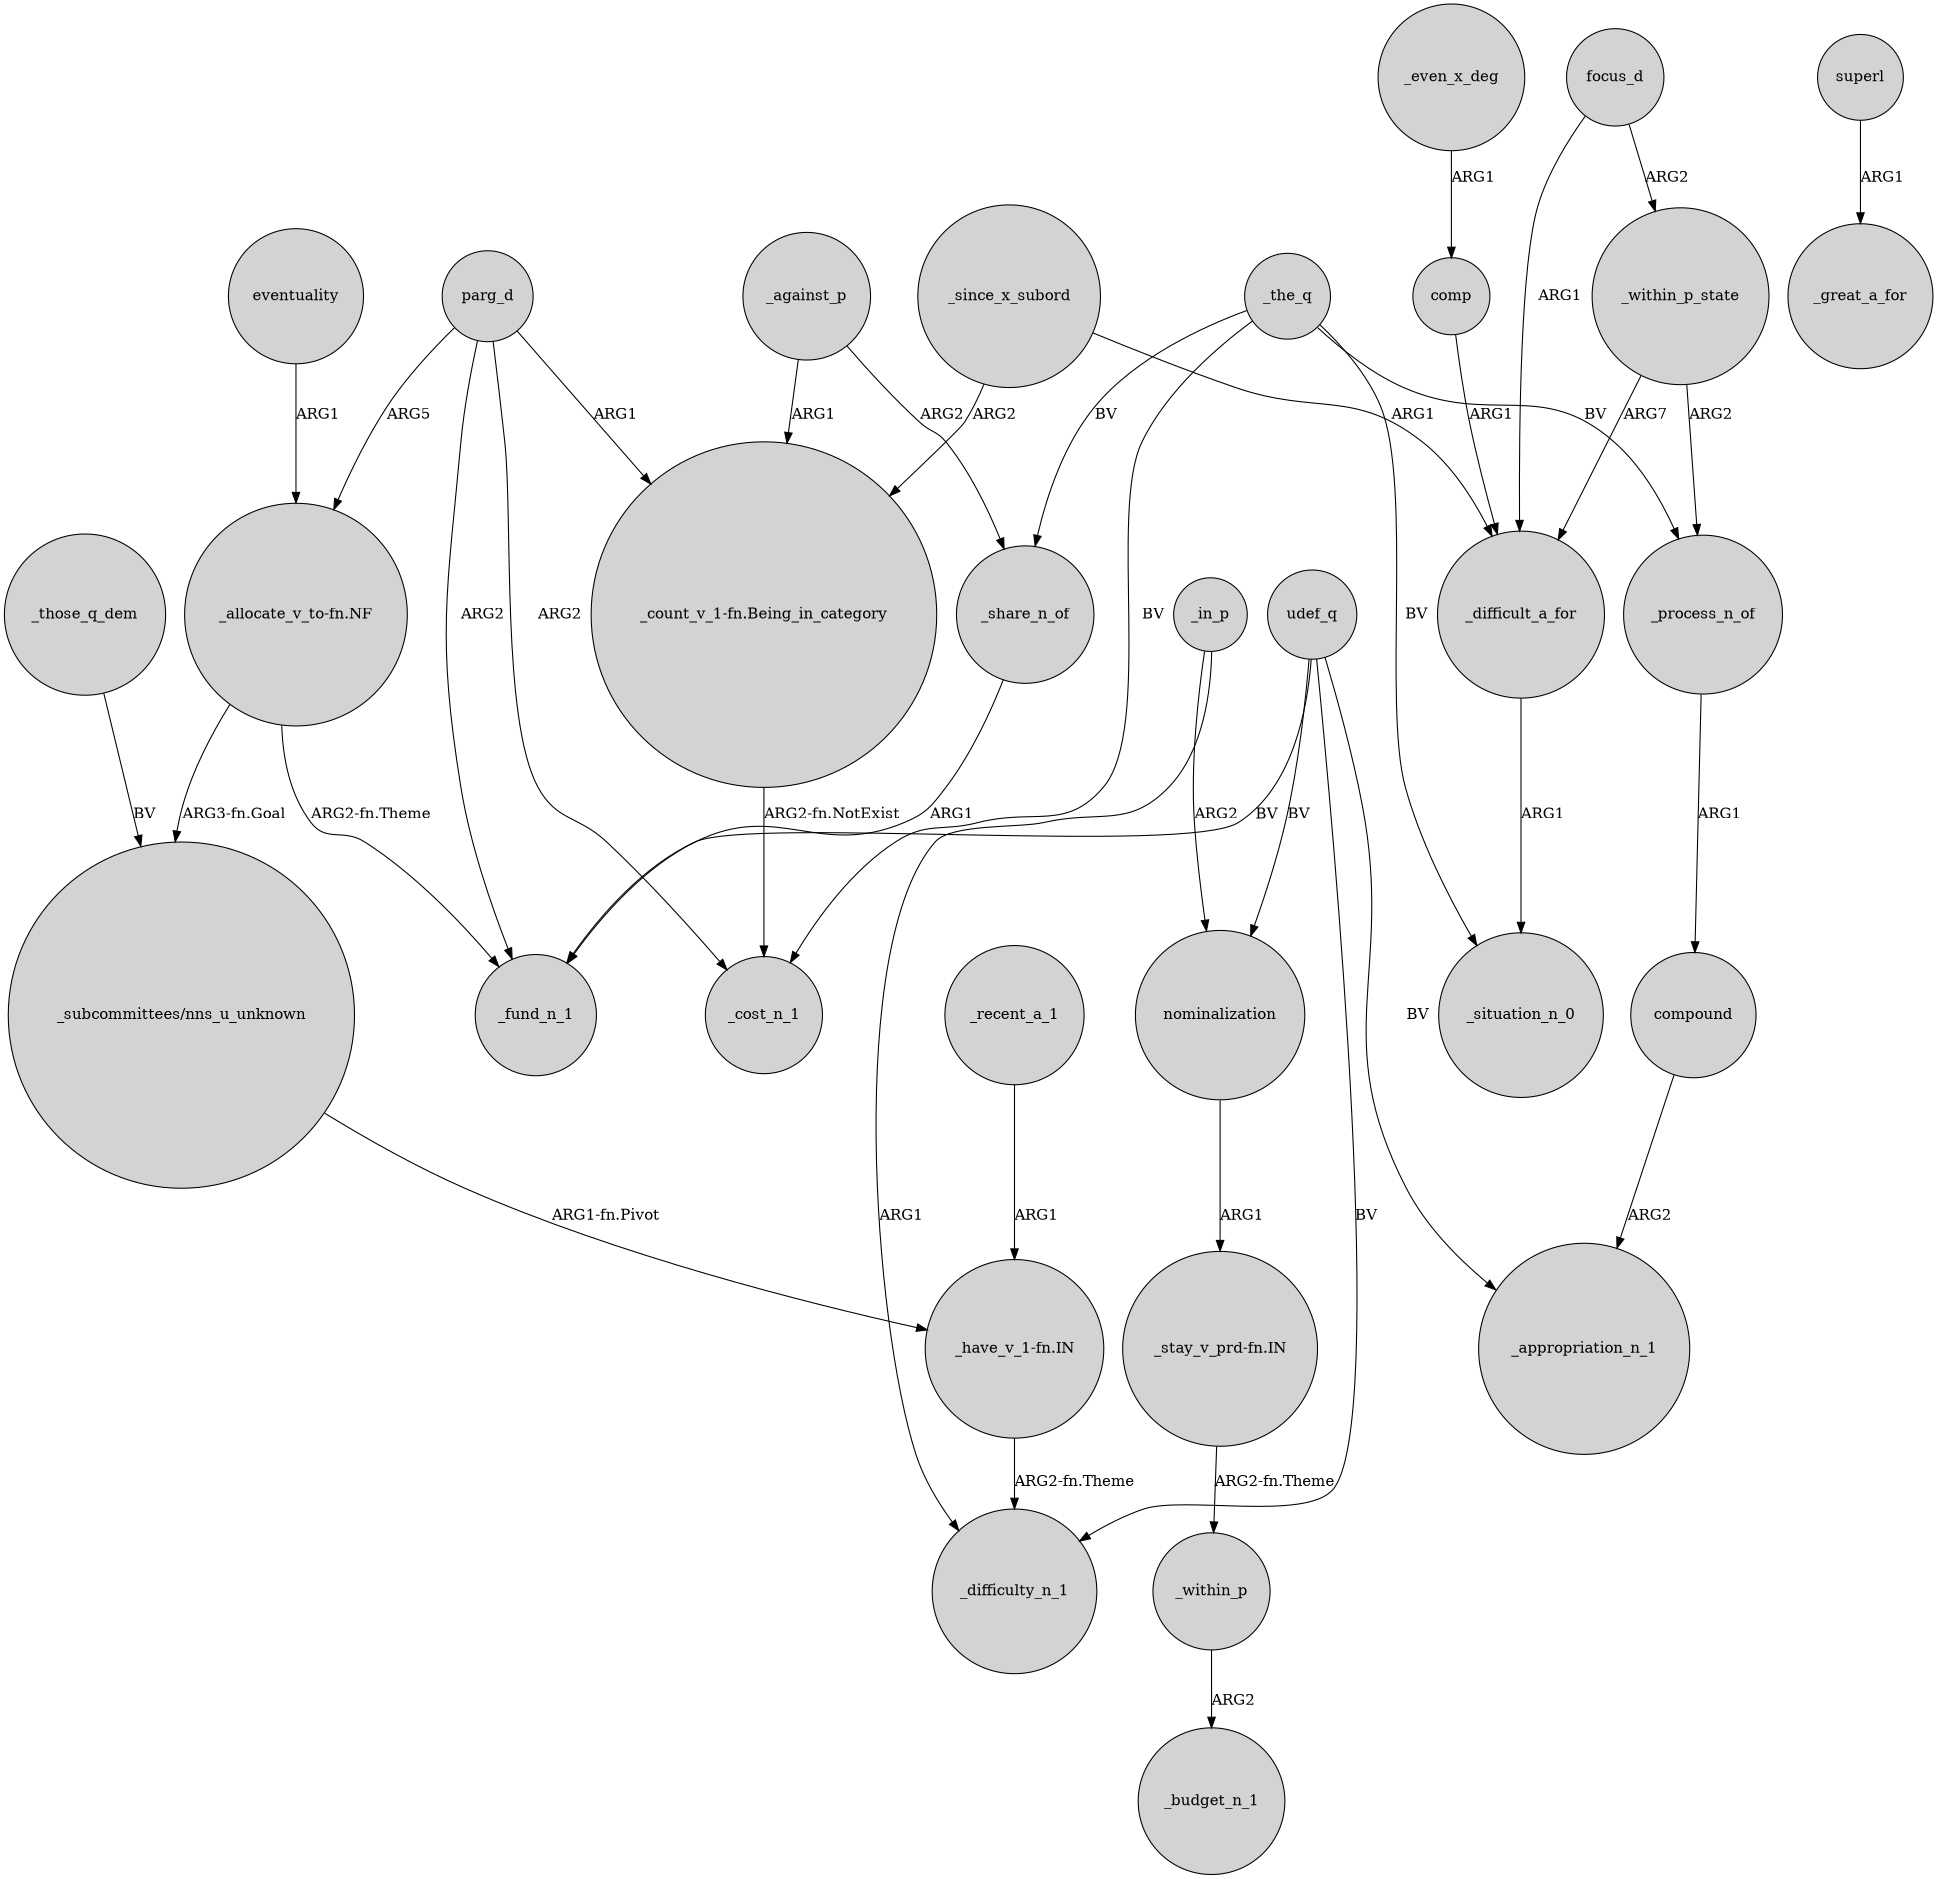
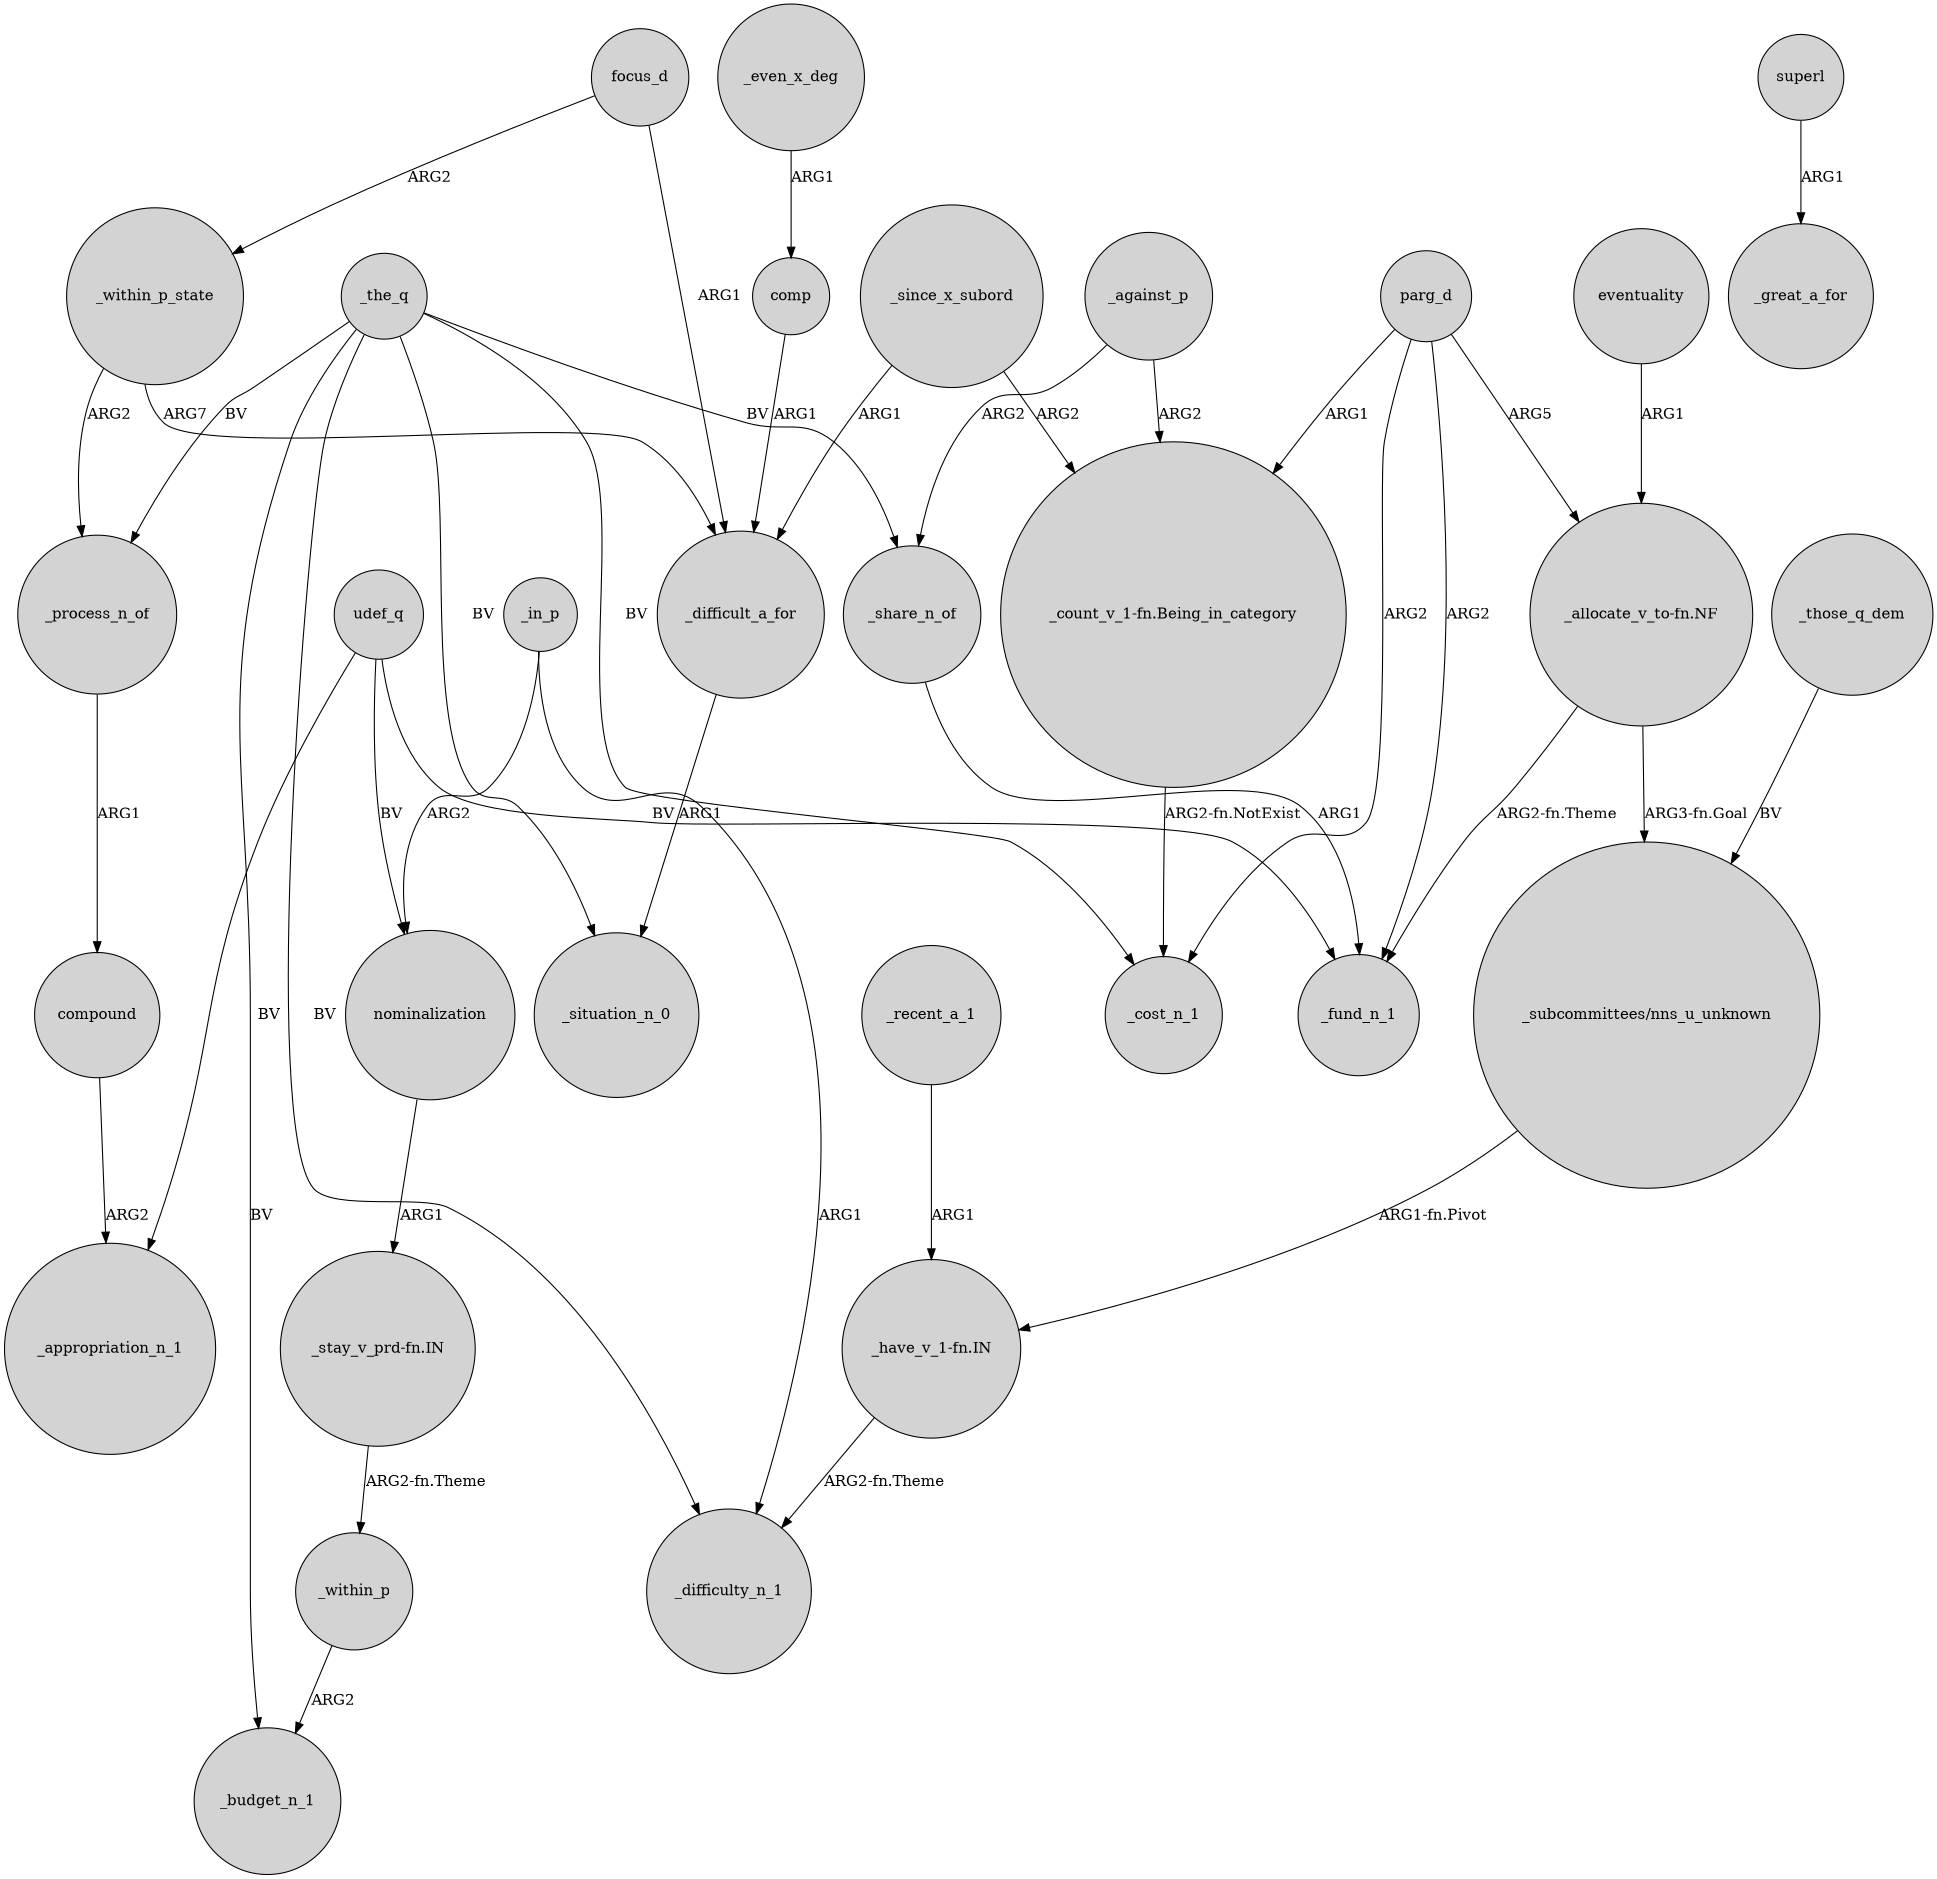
(814, 415) -> (1180, 415)
none -> (250, 1011)
(1355, 1202) -> (289, 1024)
